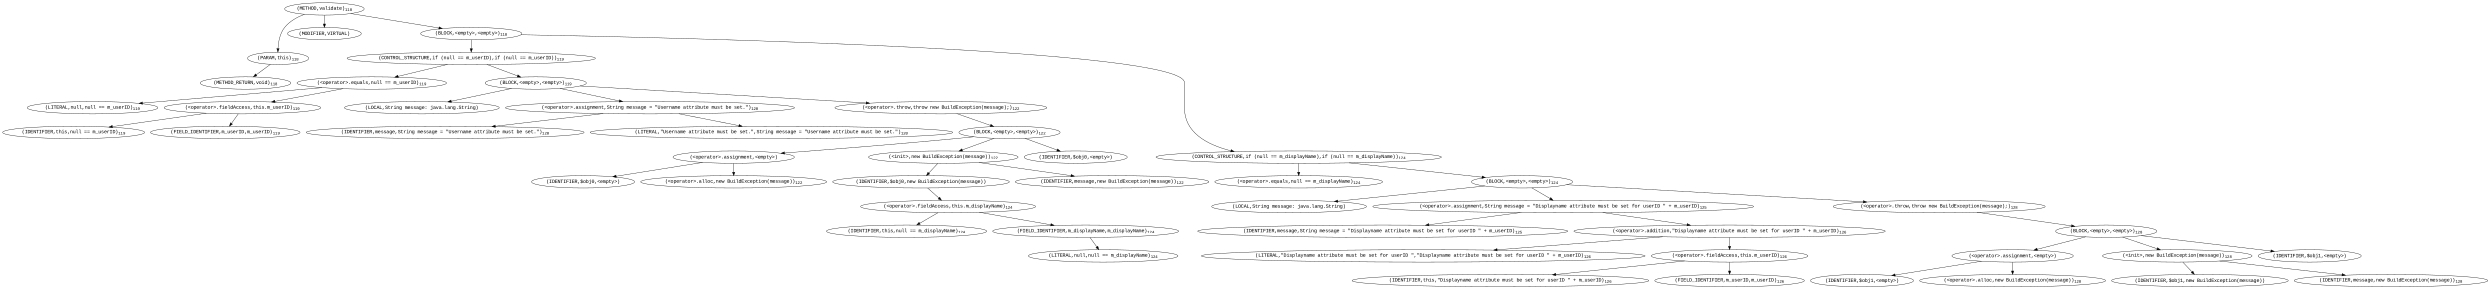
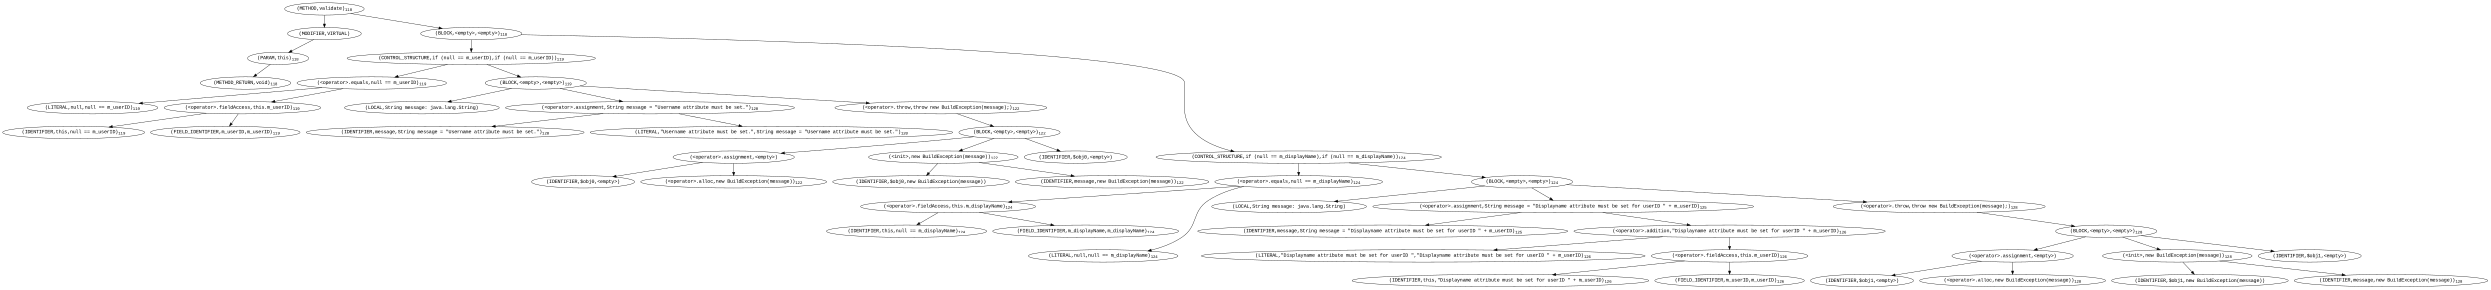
(285, 27) -> (303, 45)
(933, 193) -> (1126, 194)
(1093, 242) -> (1196, 216)
